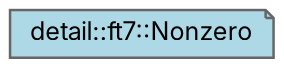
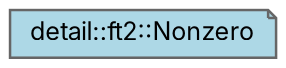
(142, 34) -> (143, 34)
